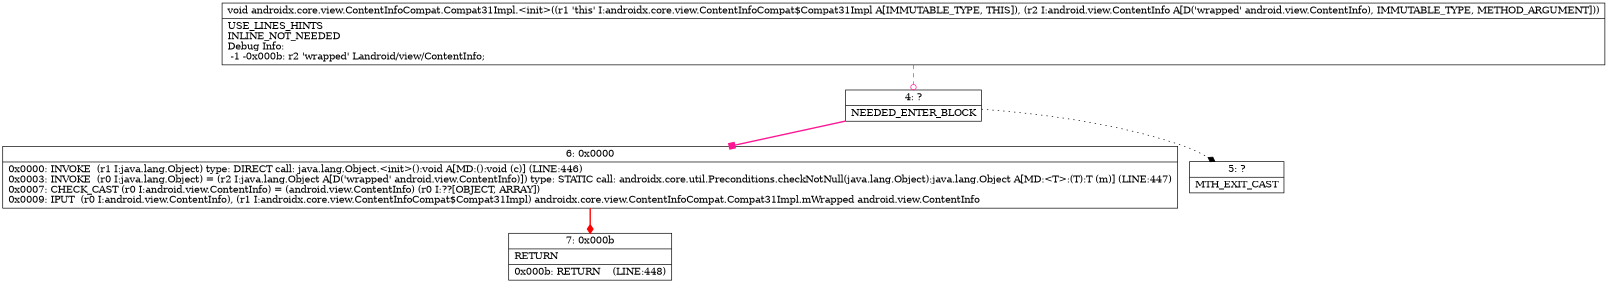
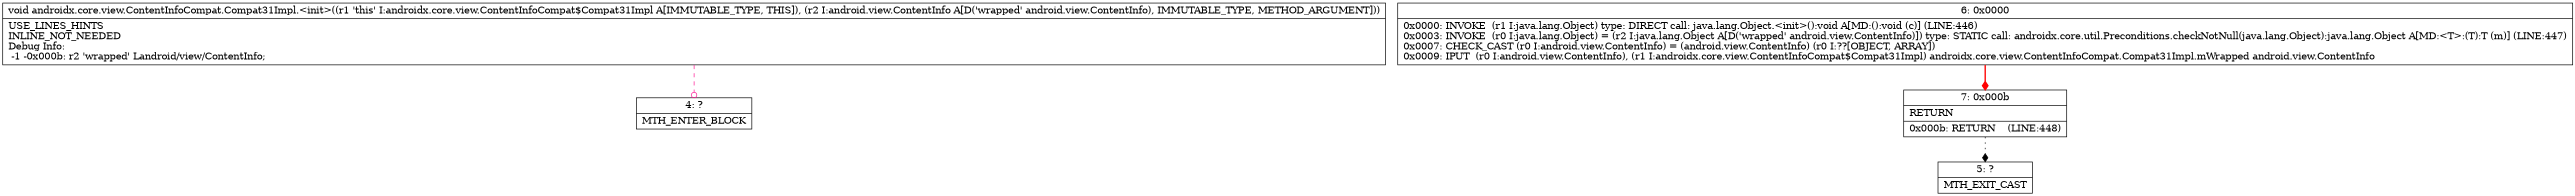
(913, 113) -> (694, 121)
(1097, 124) -> (1985, 145)
(791, 133) -> none
